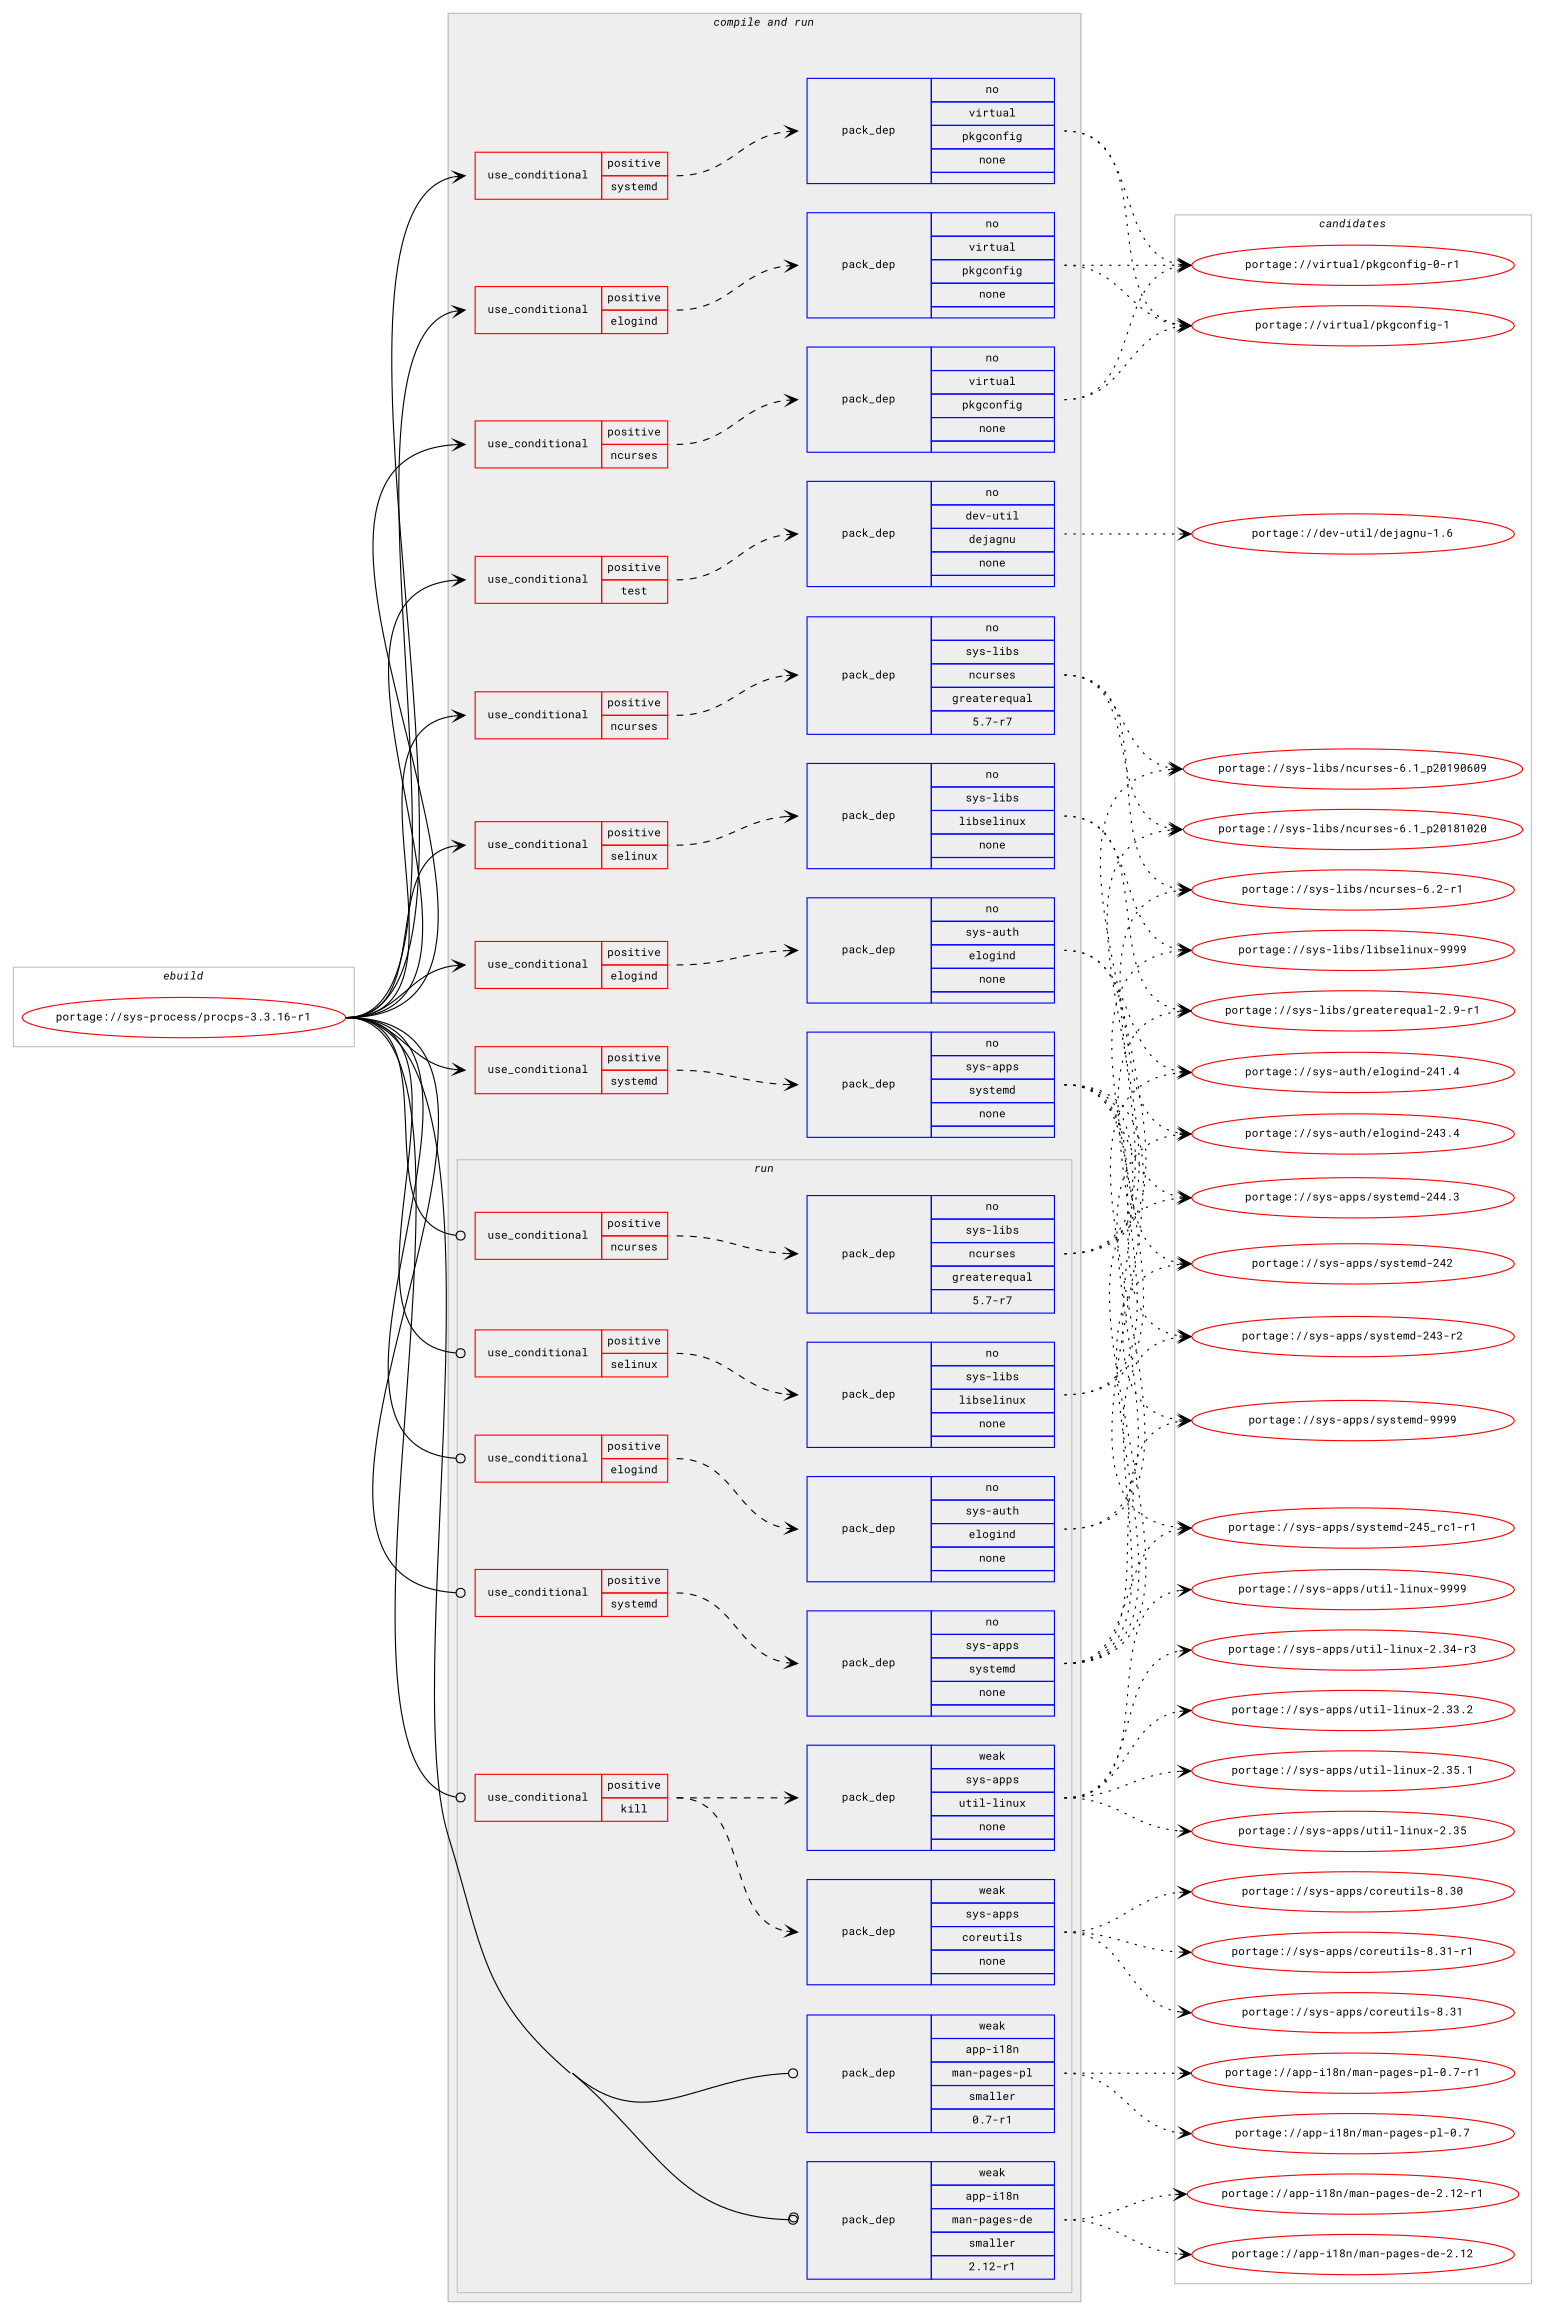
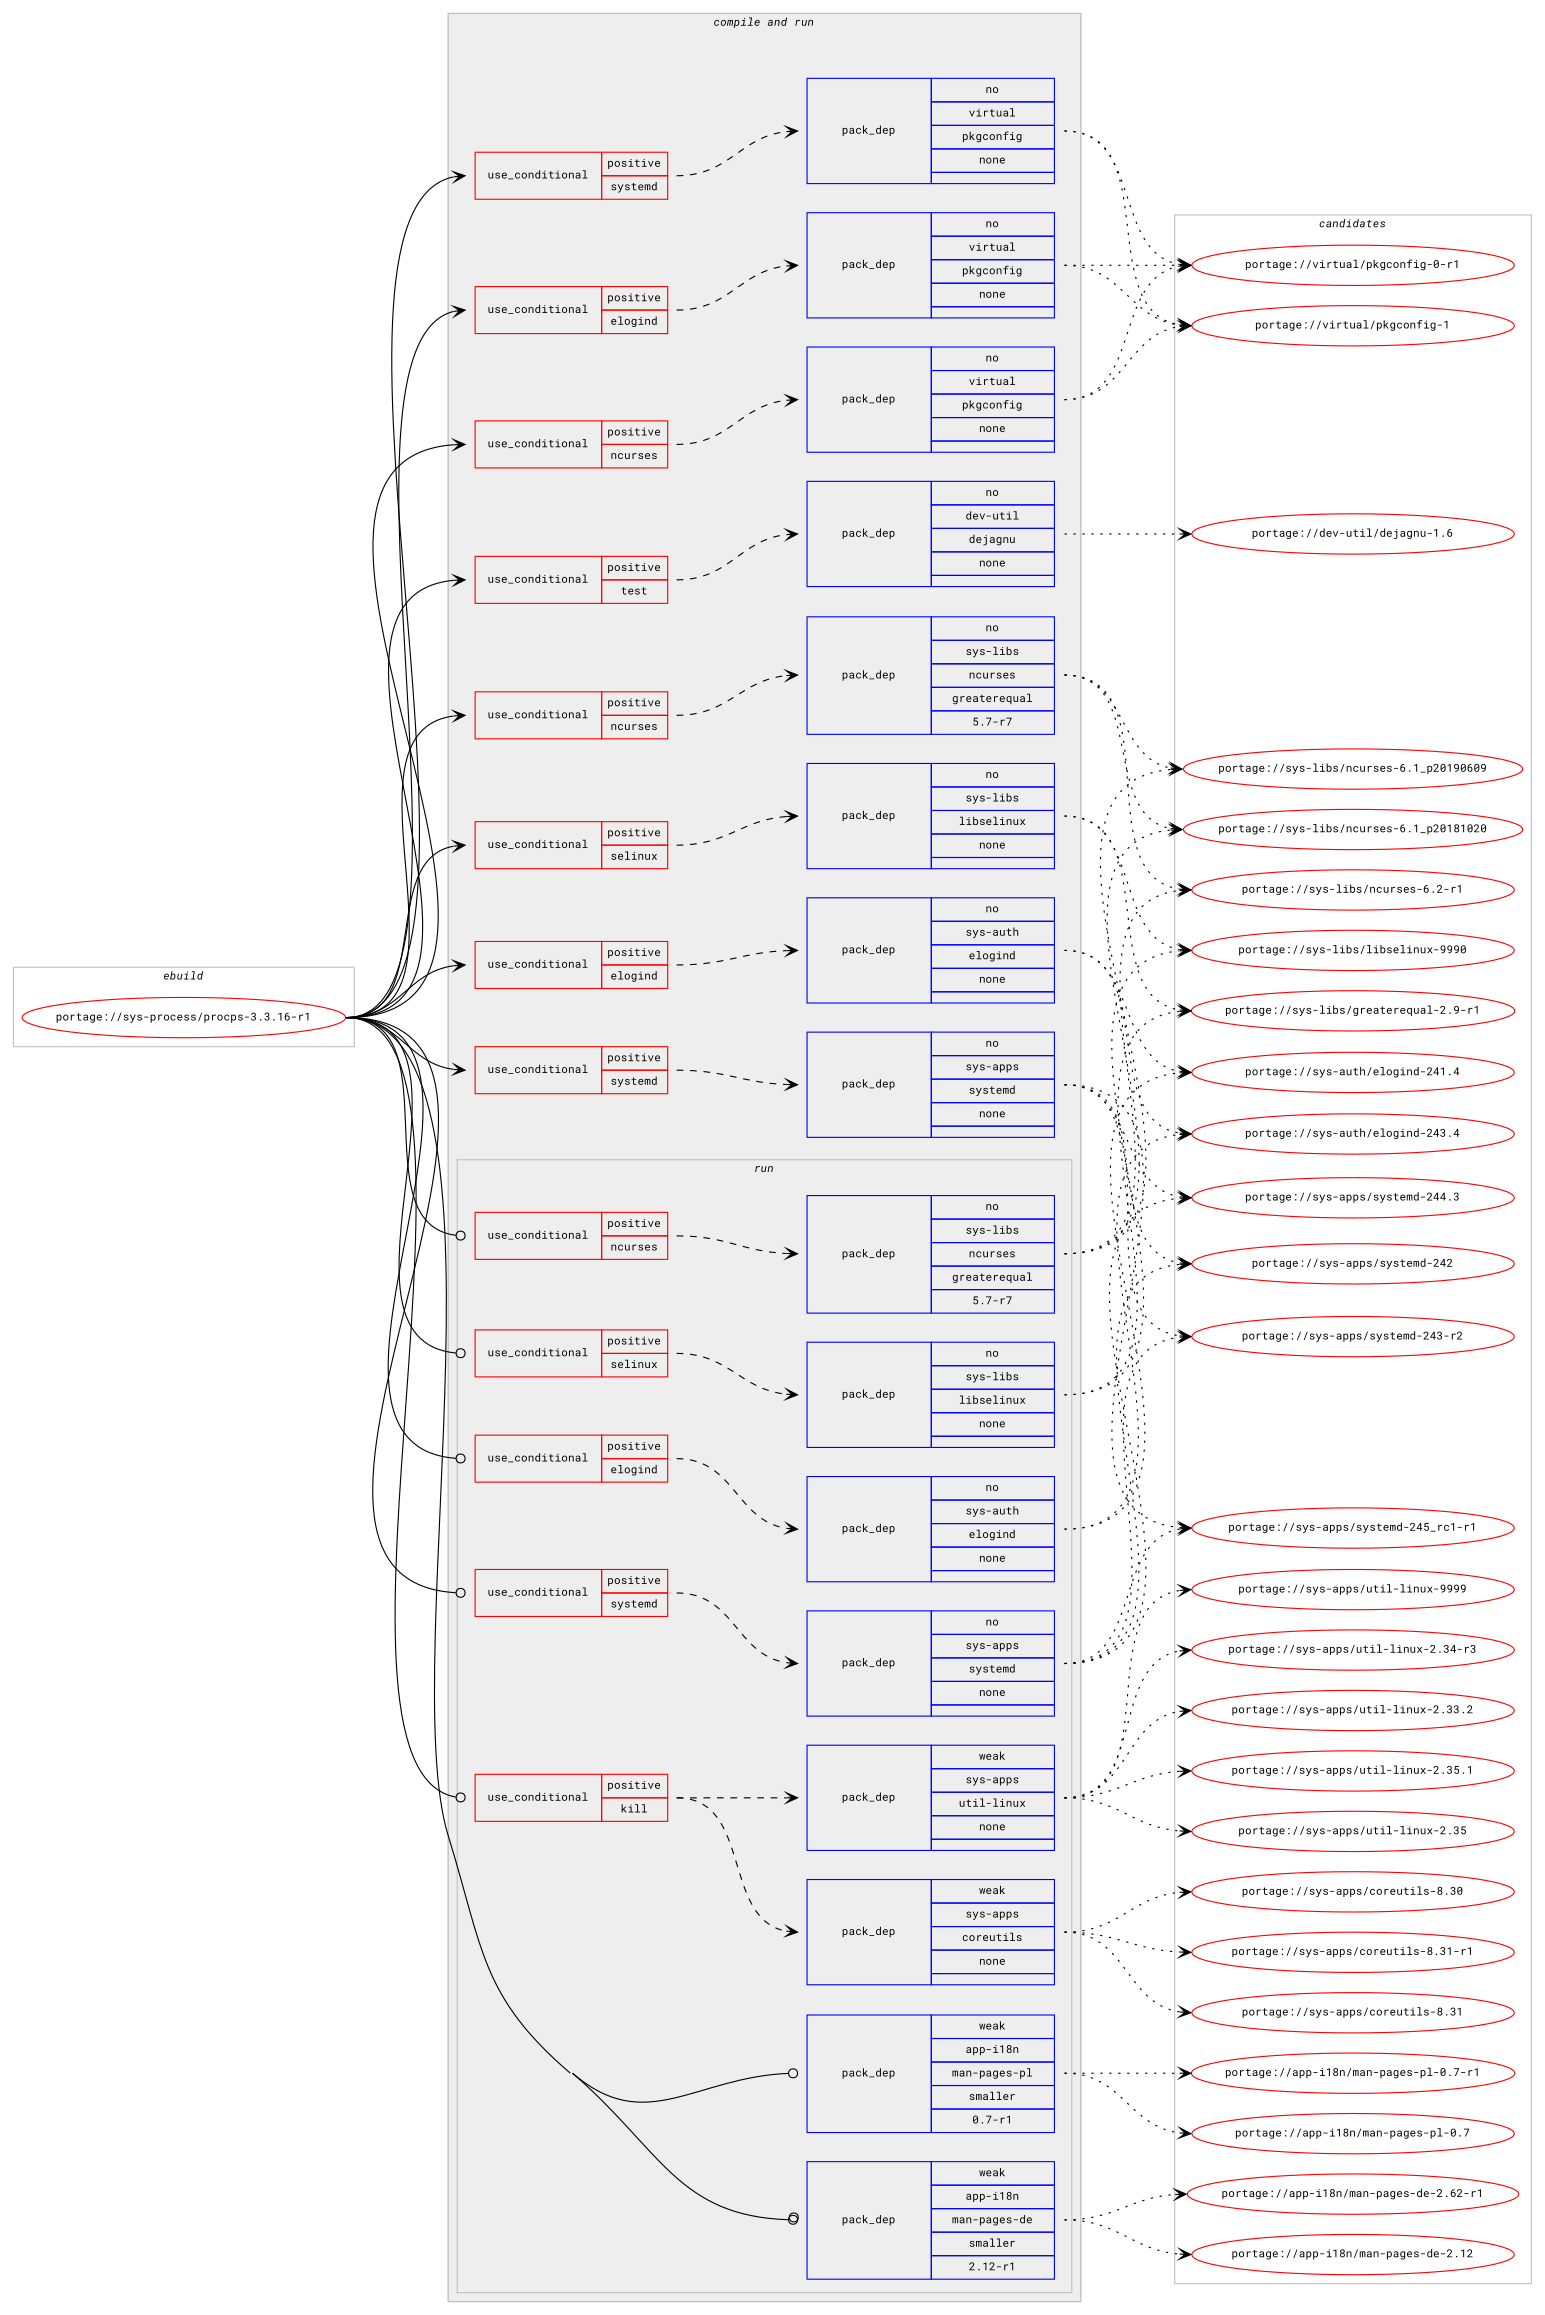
(1353, 950) -> (1353, 950)
(1353, 1421) -> none
(1353, 2194) -> (1353, 2194)
